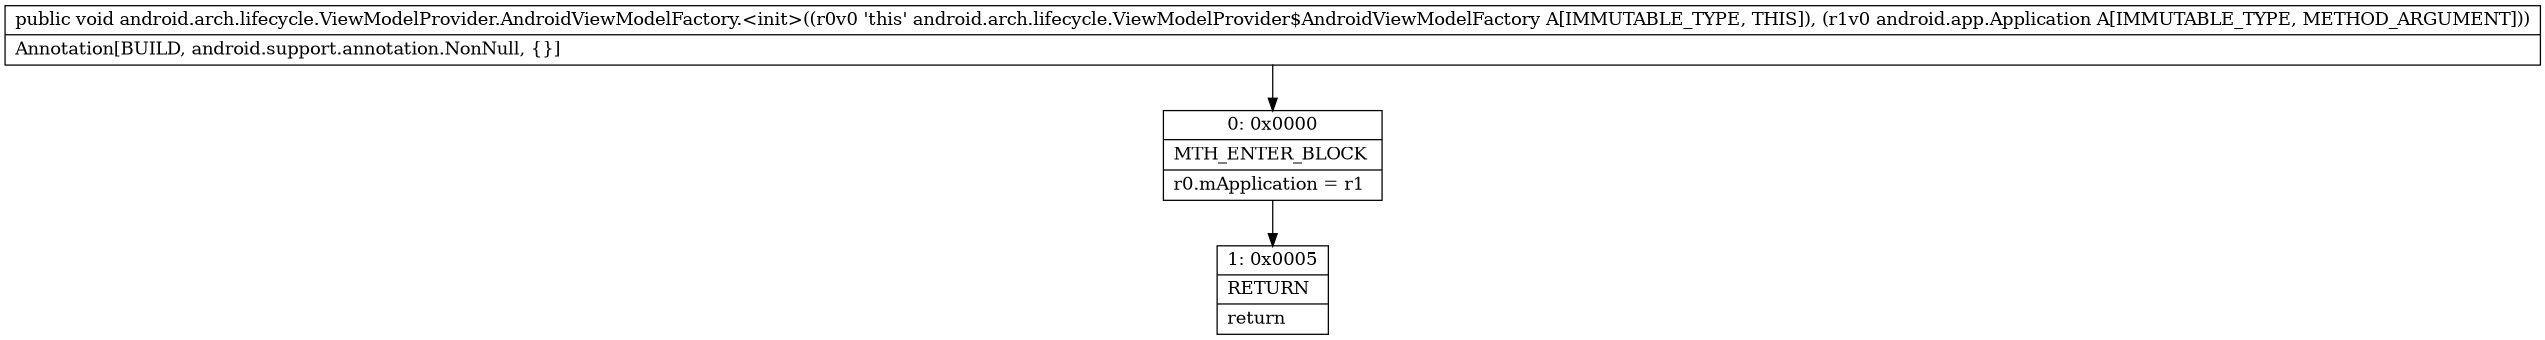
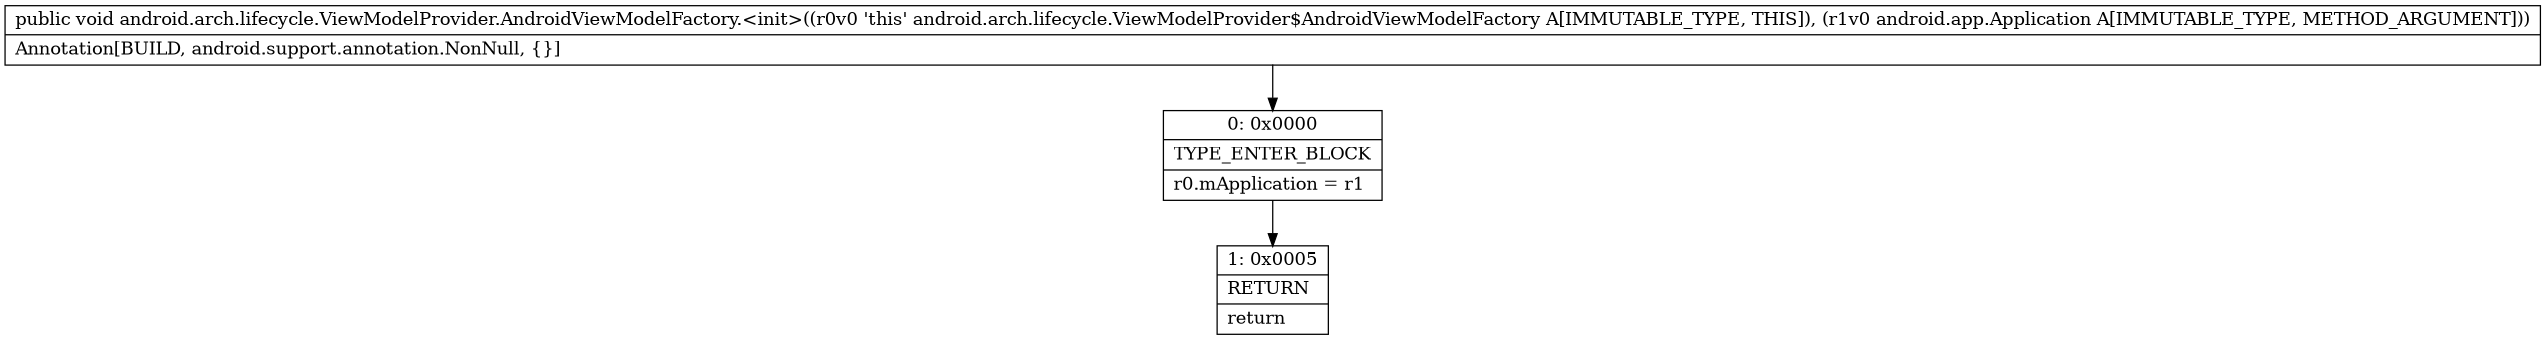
(1271, 154) -> (1273, 154)
